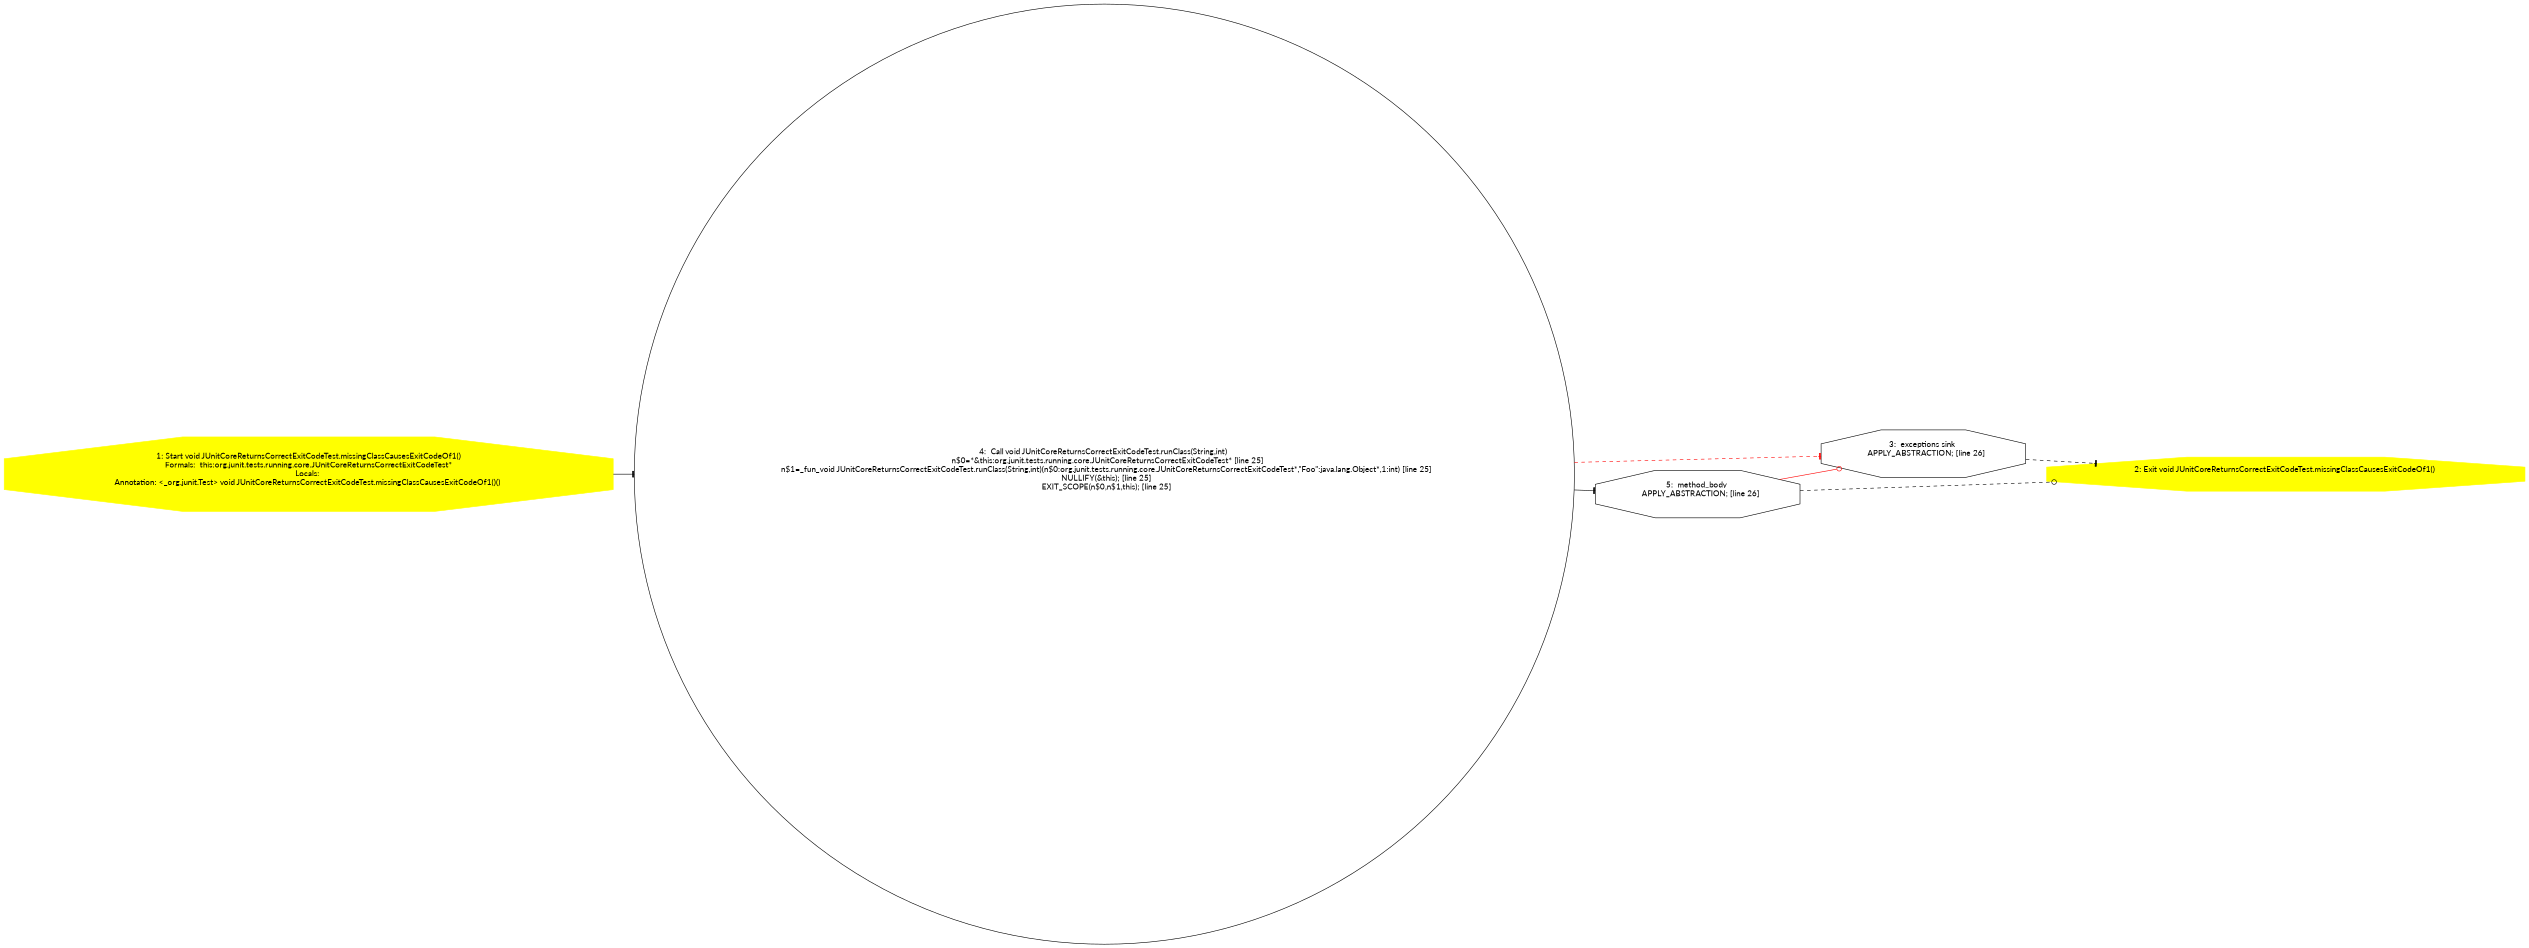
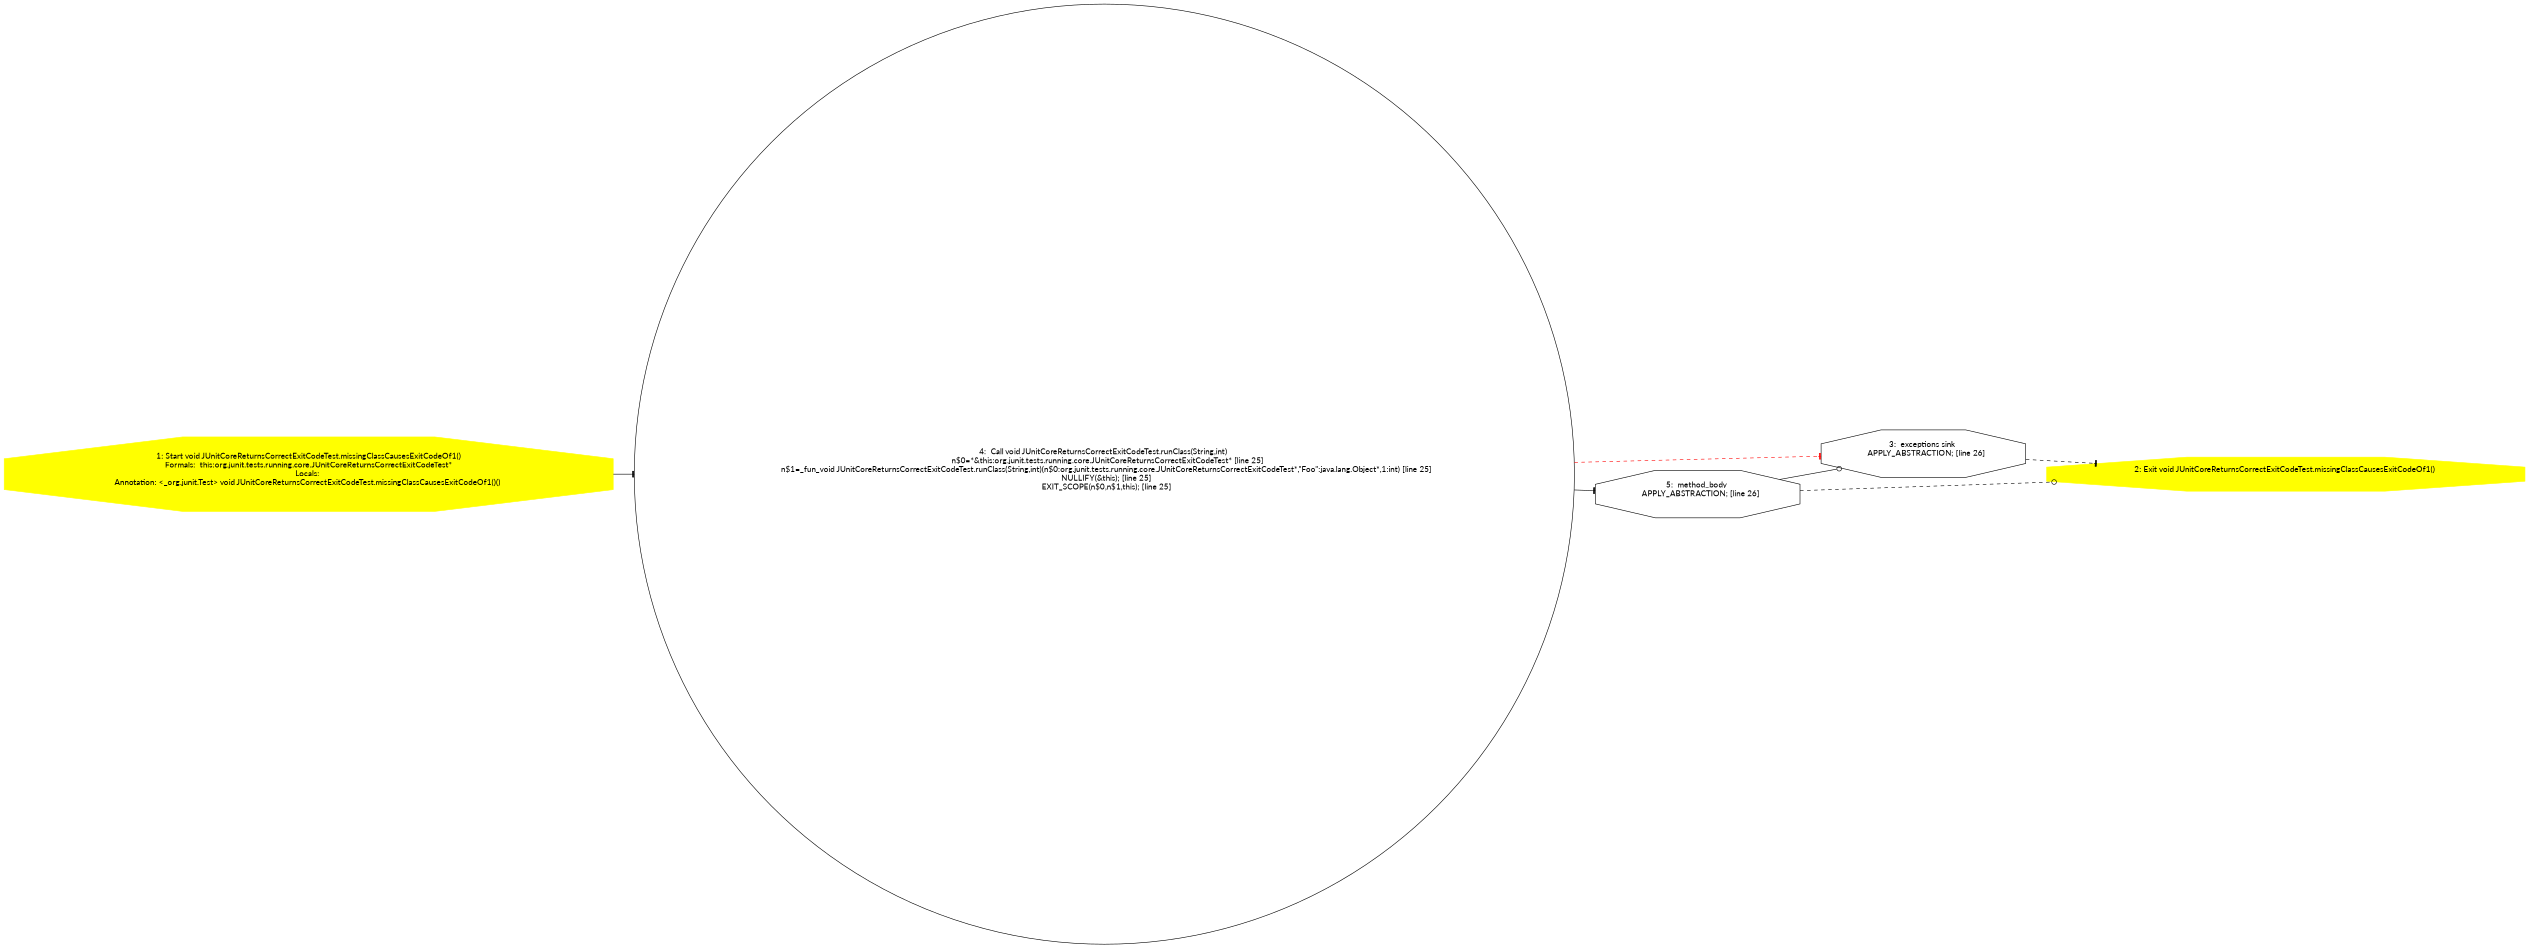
(1808, 474) -> (1808, 474)
